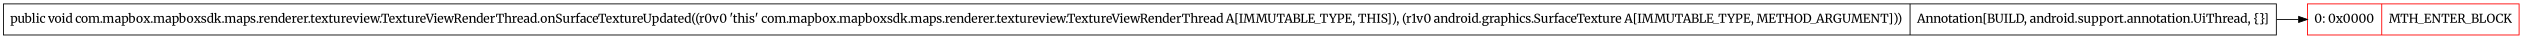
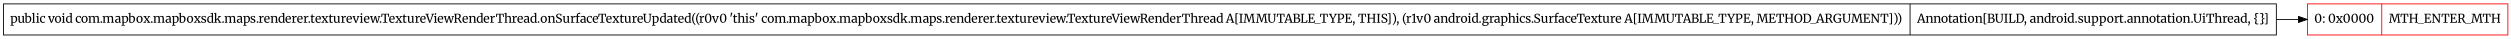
(2450, 19) -> (2445, 19)
